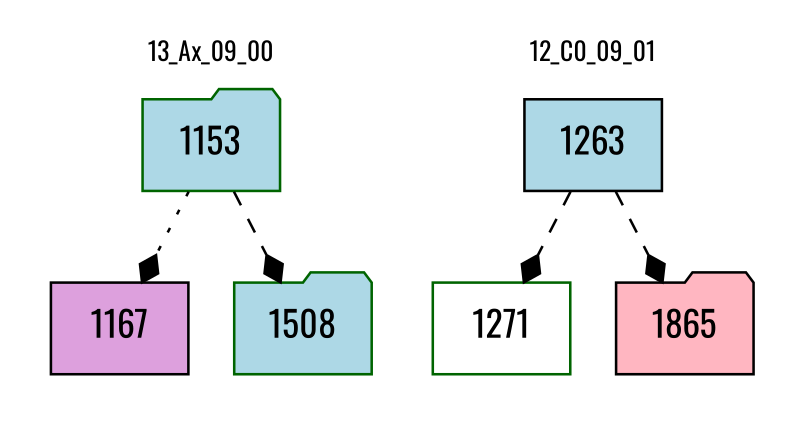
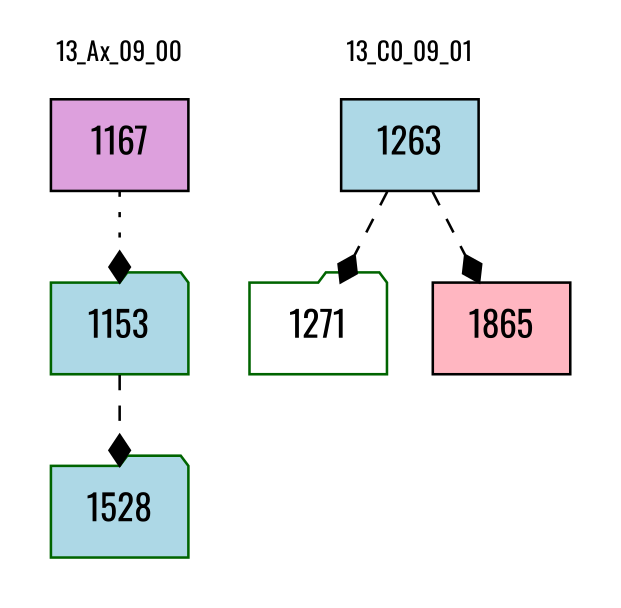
(593, 55) -> (410, 55)
(172, 223) -> (120, 222)
(303, 328) -> (120, 512)
(502, 328) -> (318, 328)
(685, 328) -> (502, 328)
